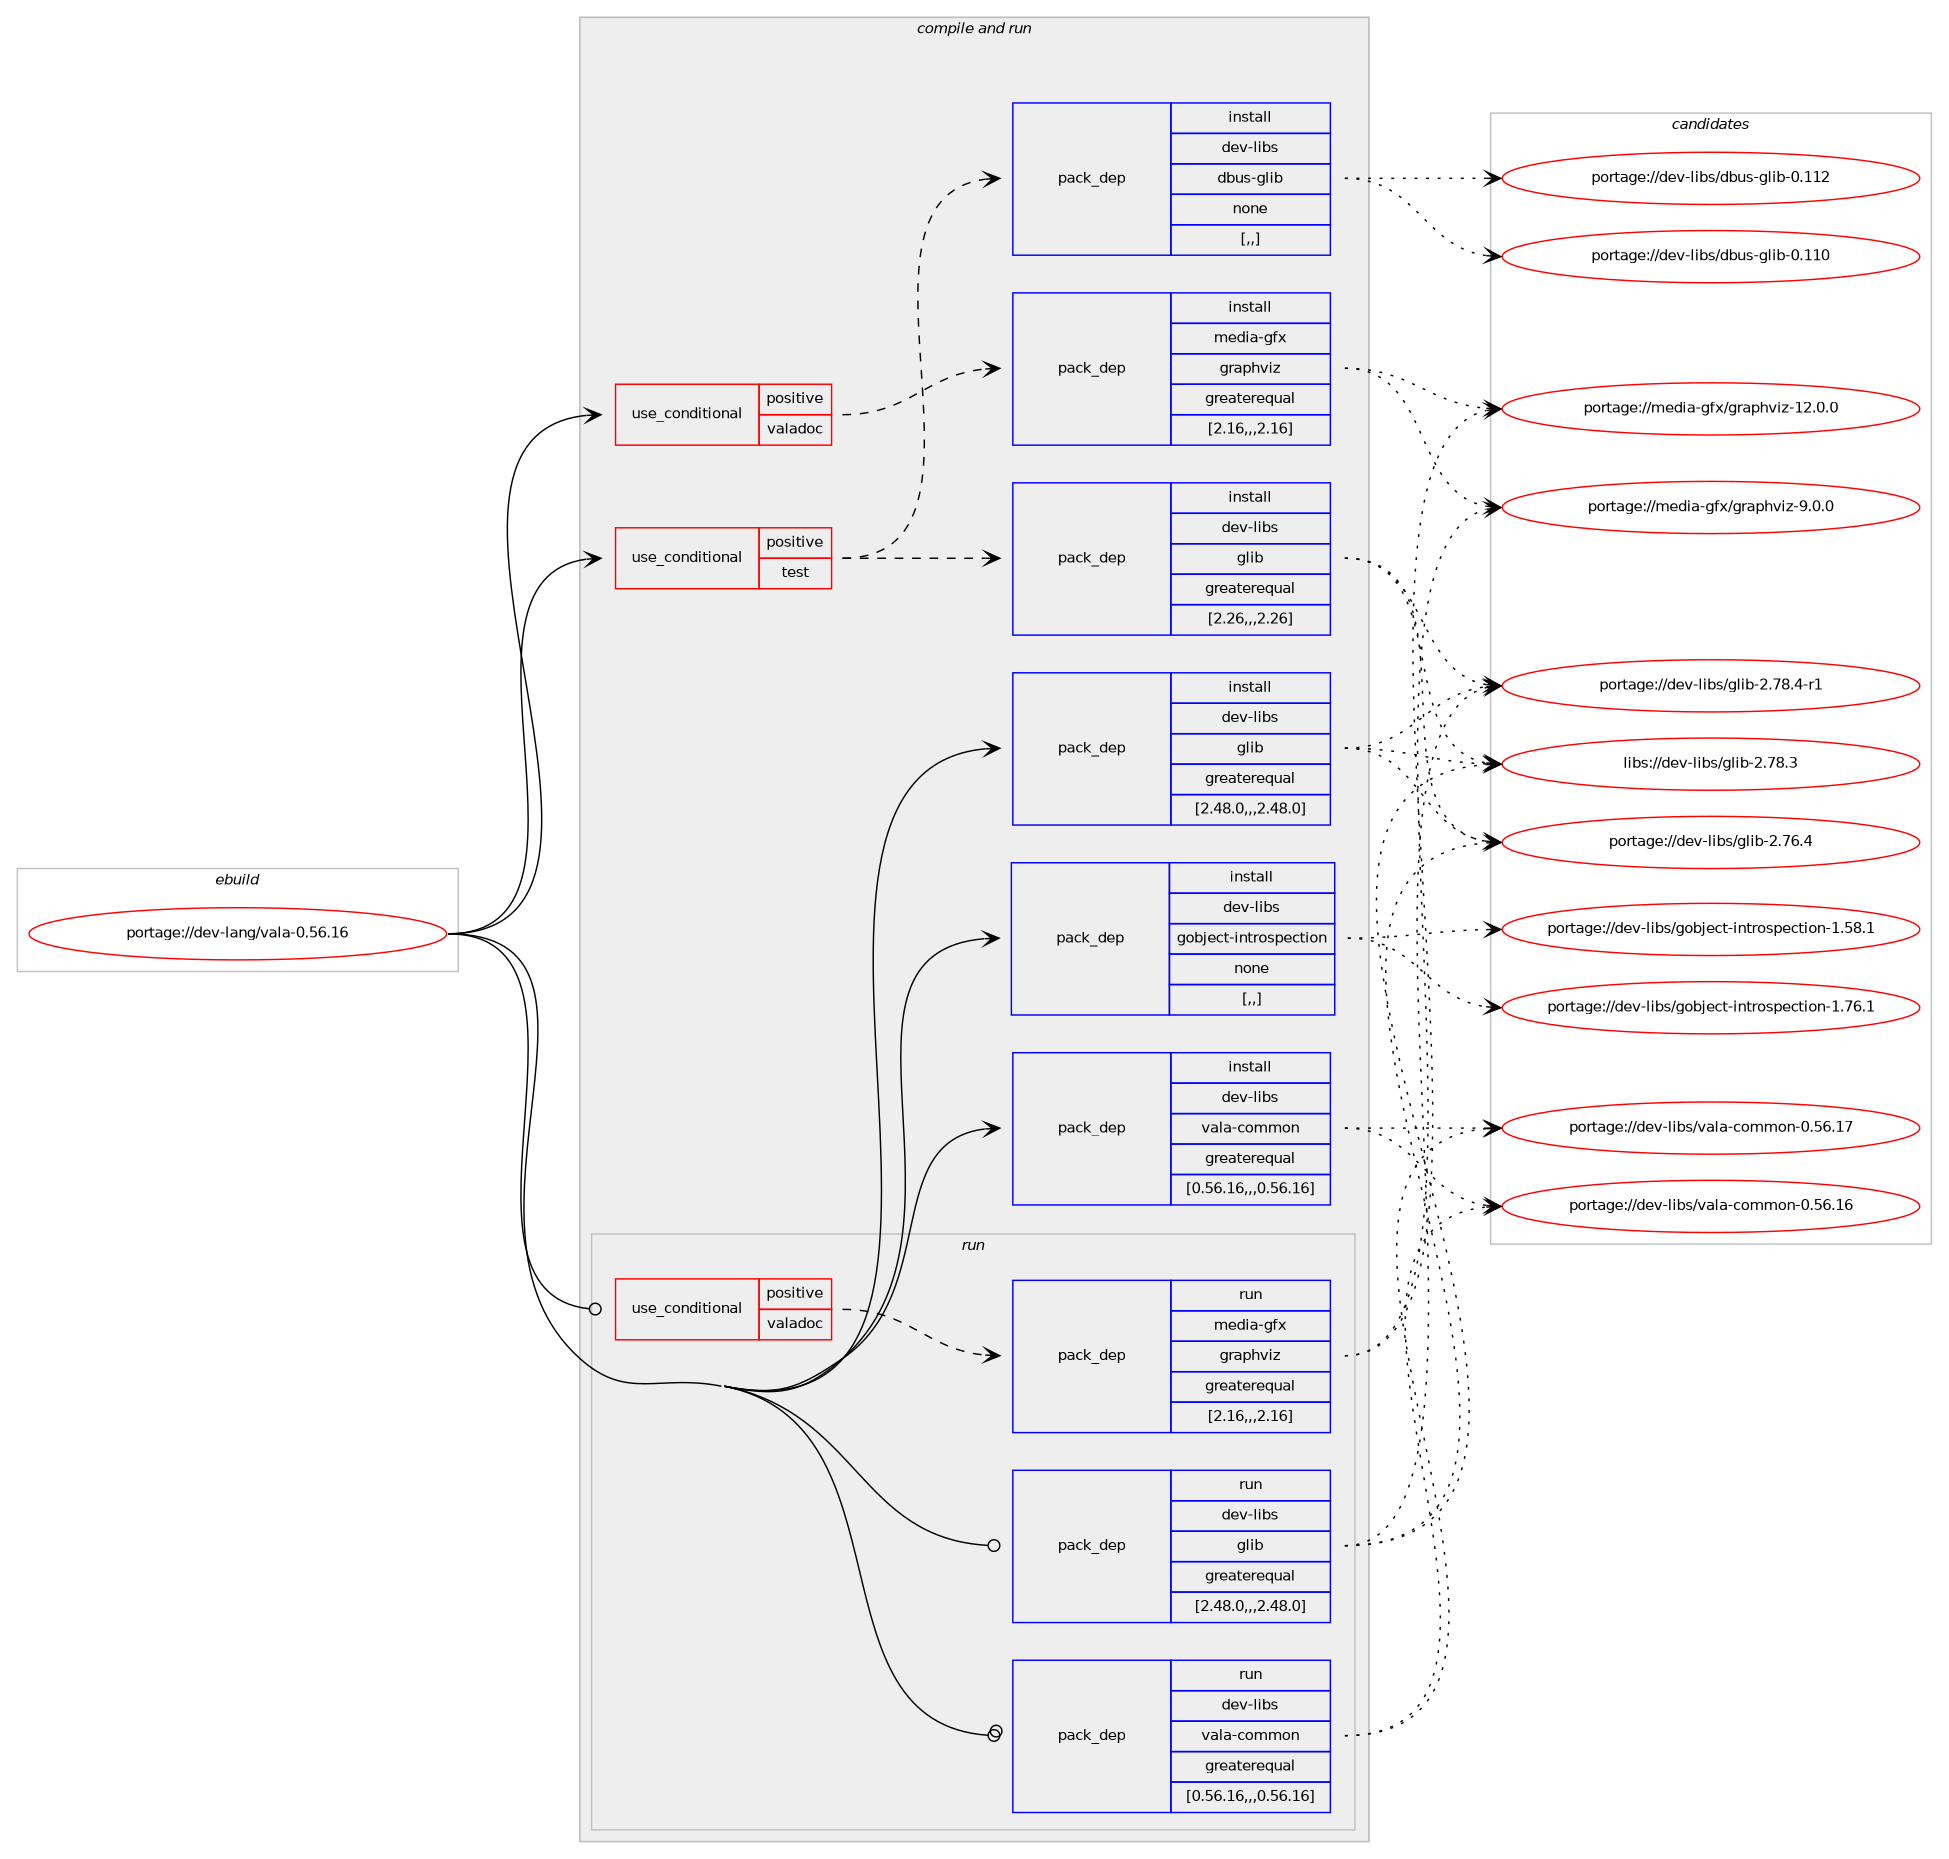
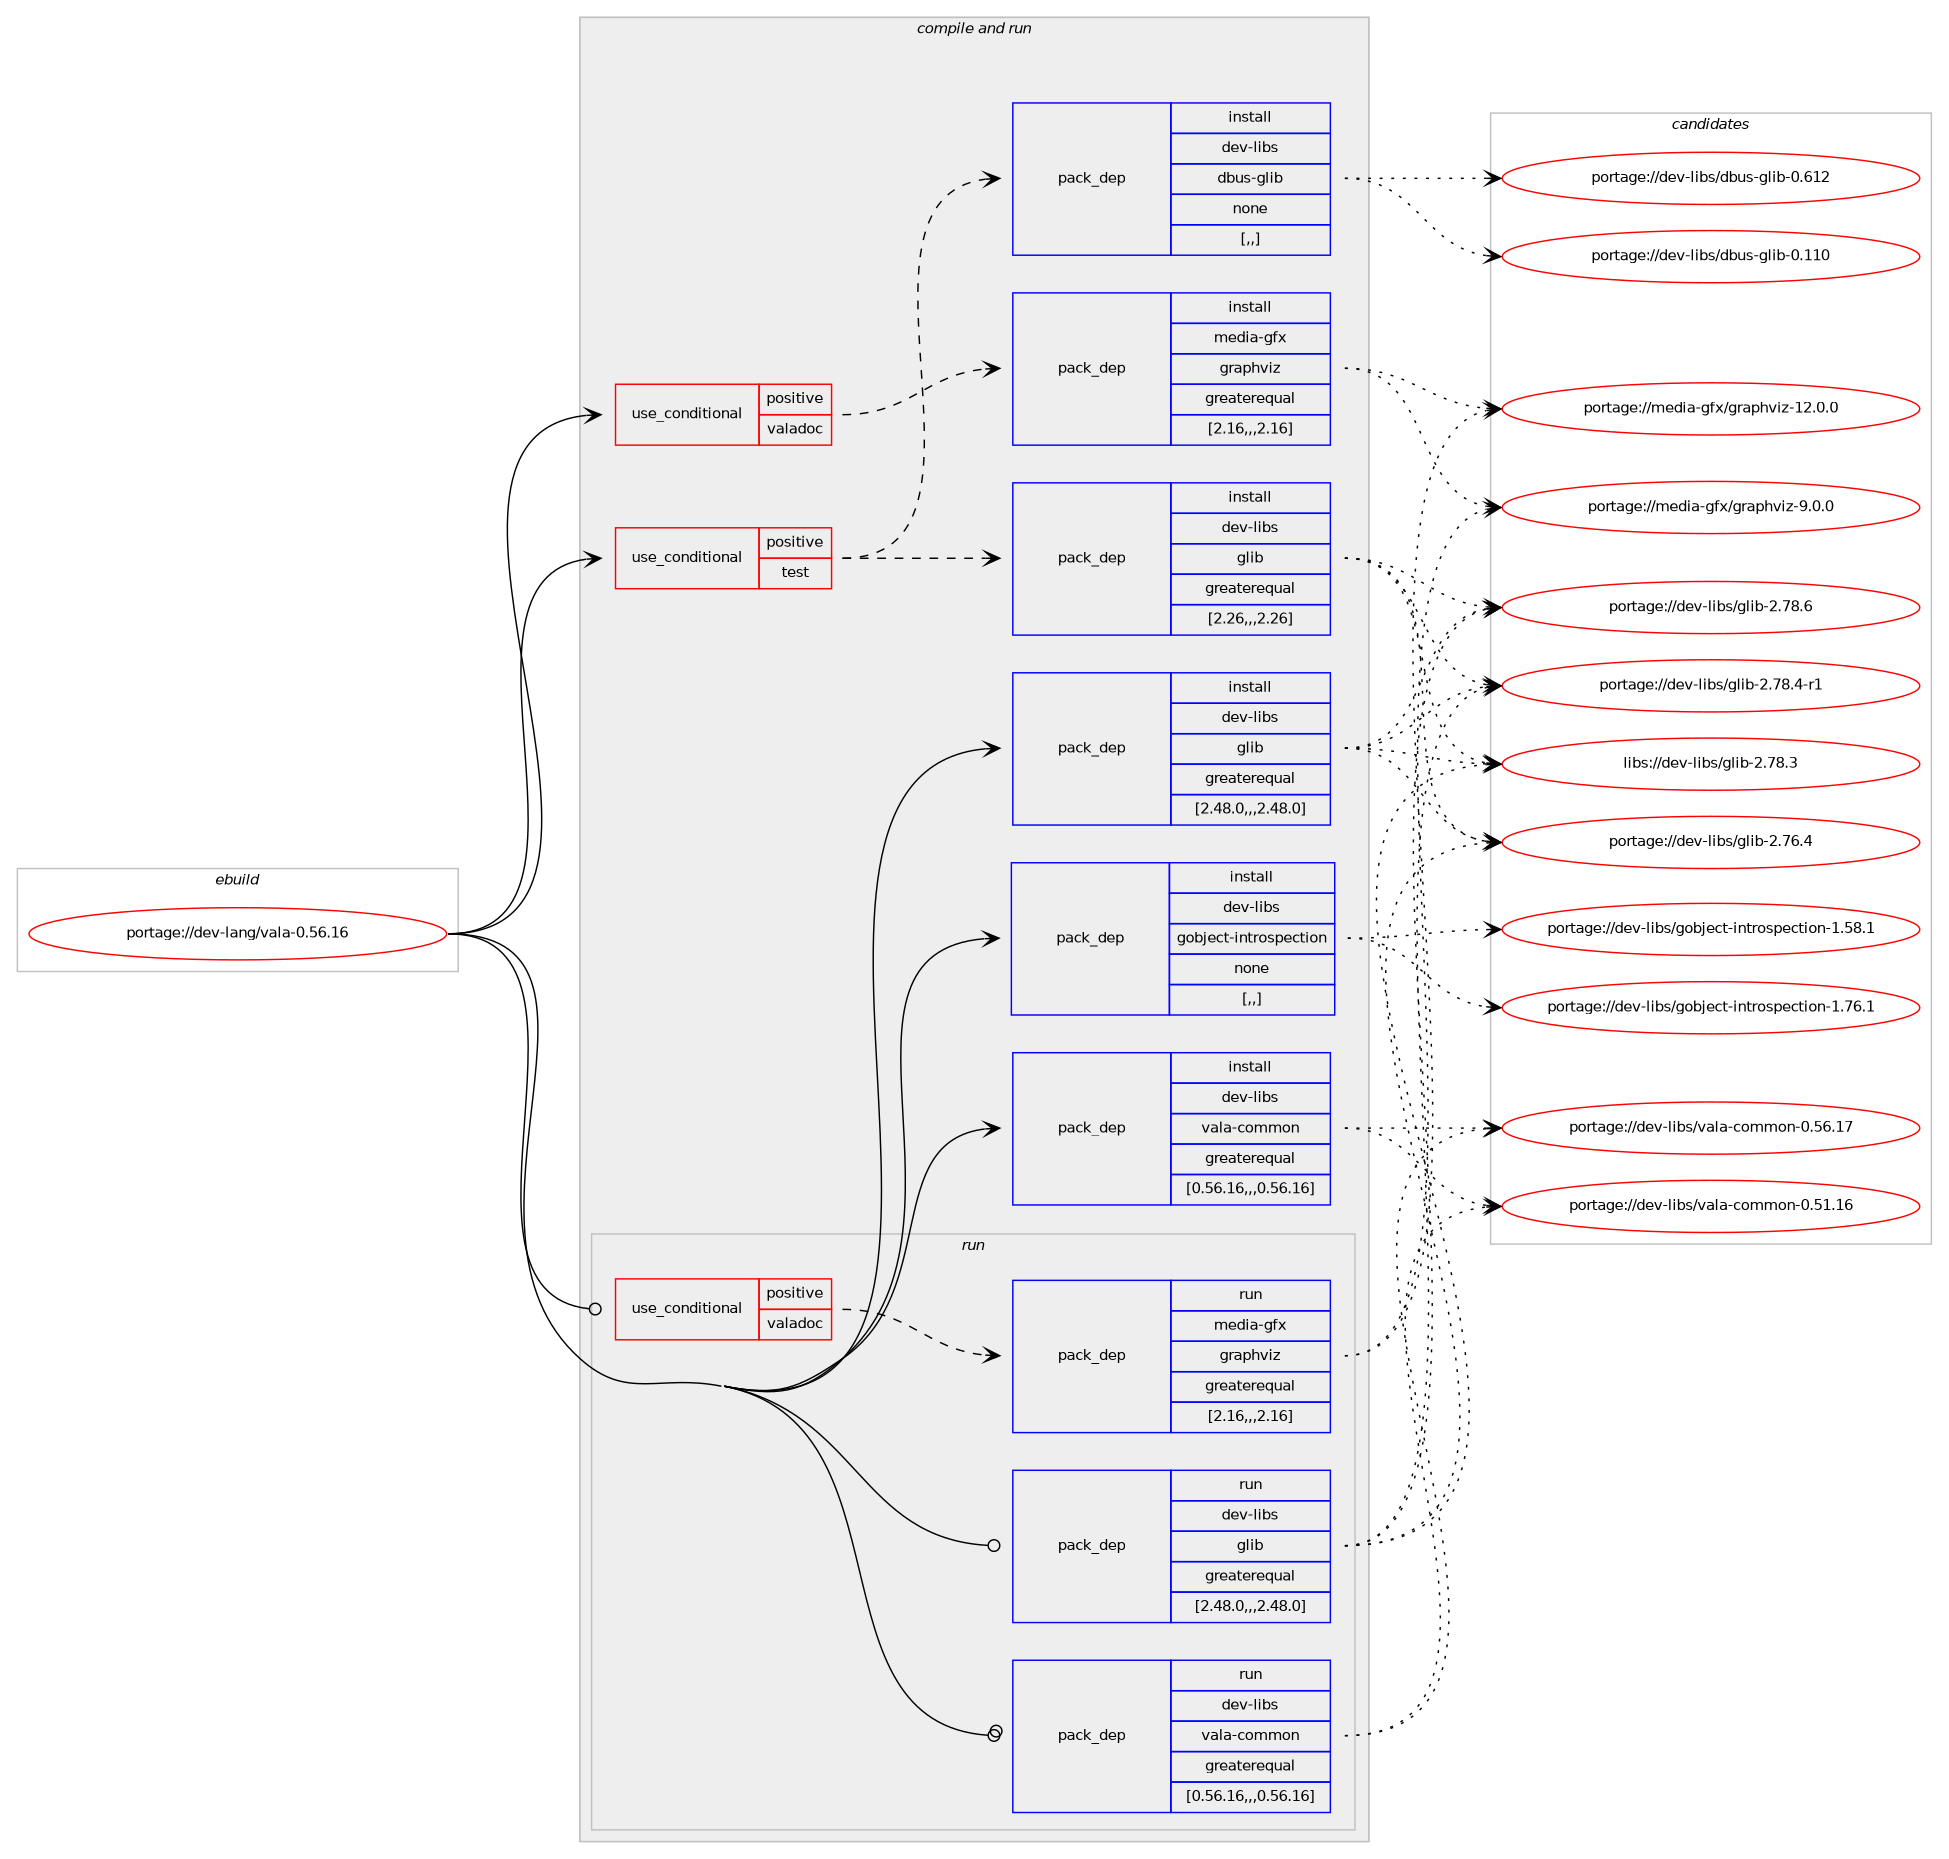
(1711, 178) -> (1711, 178)
none -> (1711, 608)
(1711, 1206) -> (1711, 1206)
